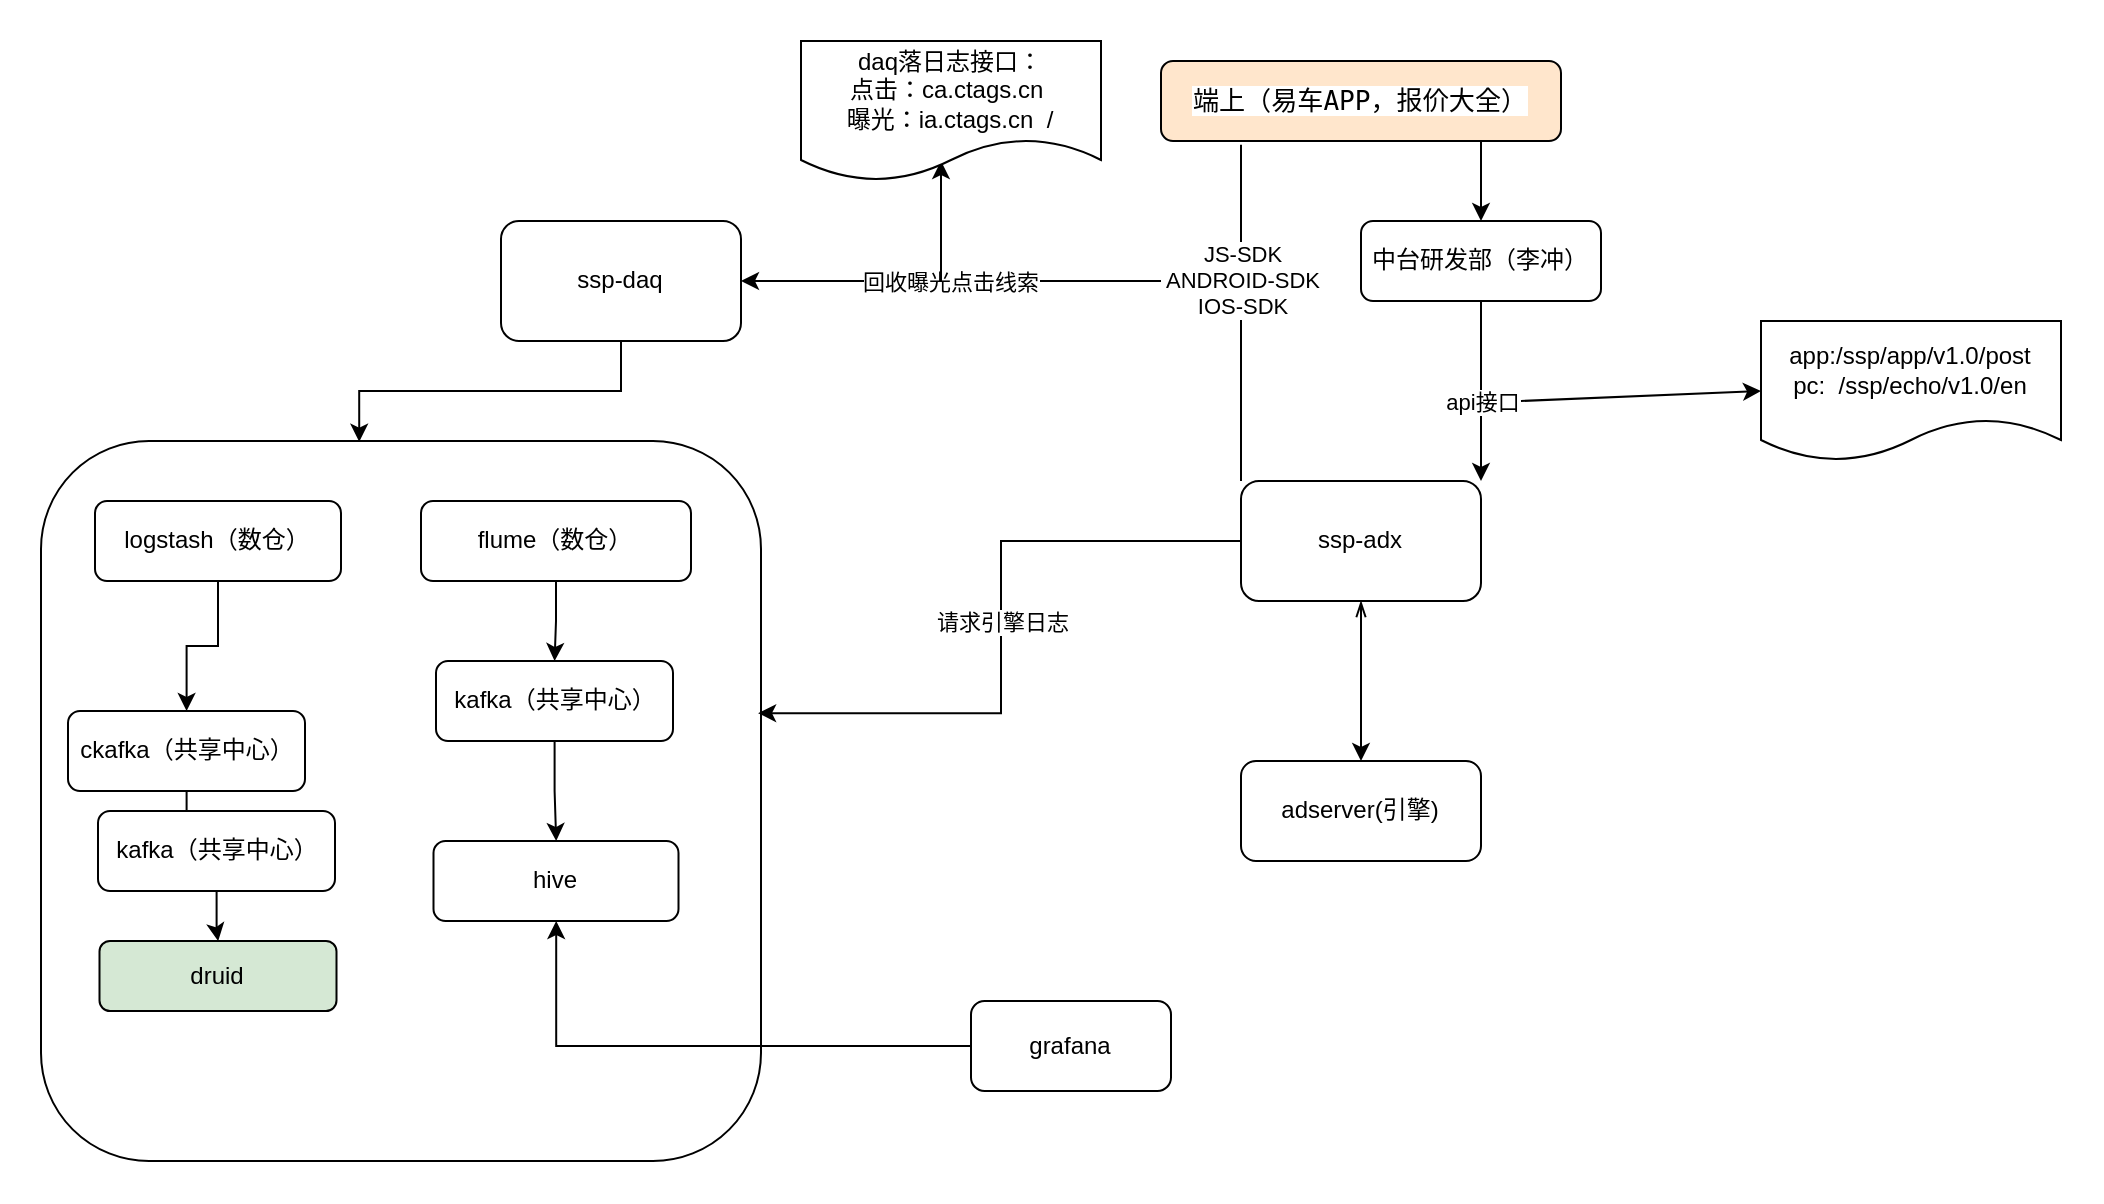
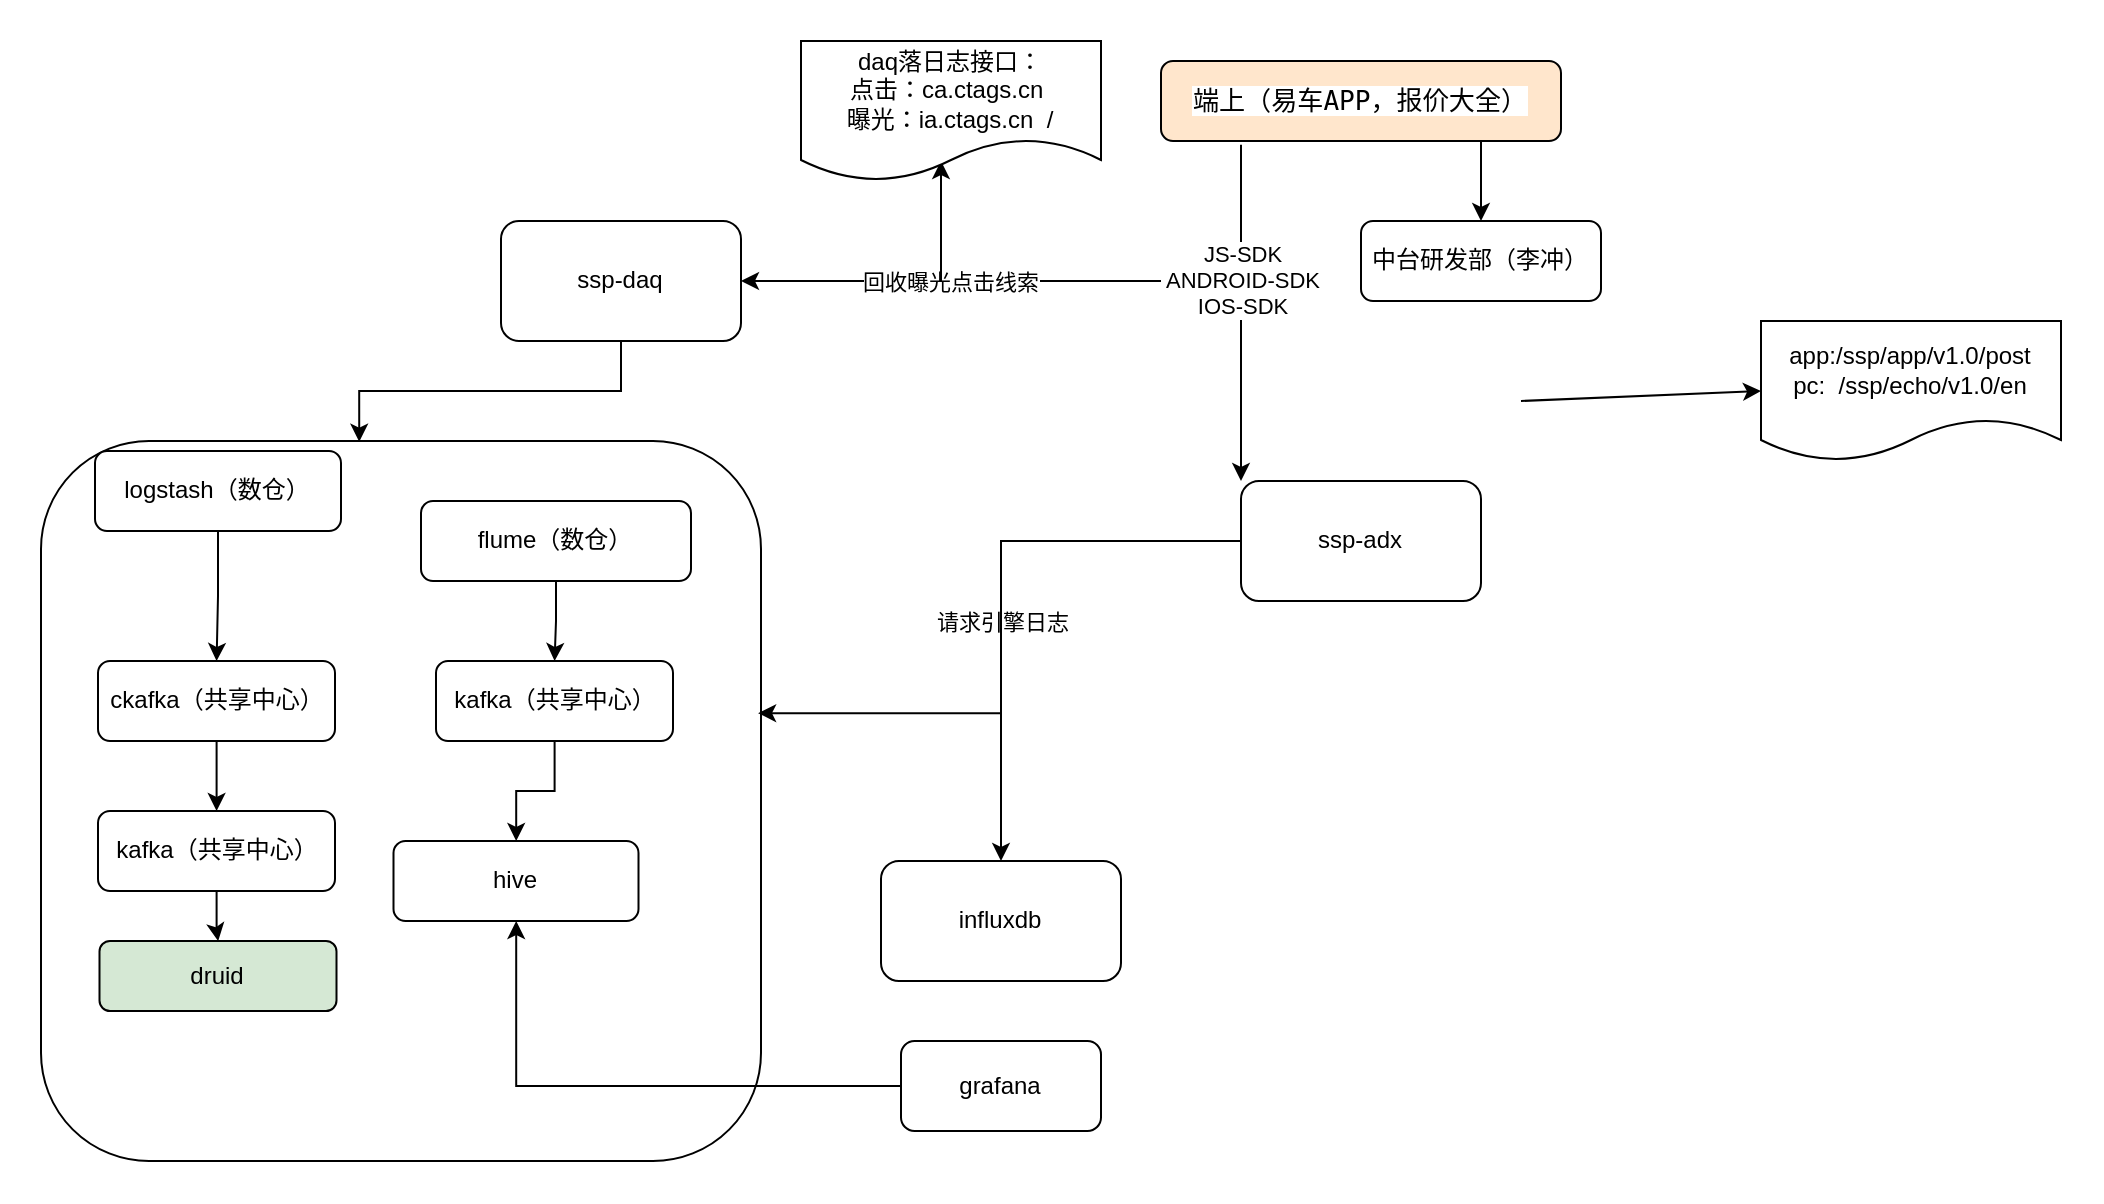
(1481, 384) -> none
(1241, 472) -> (1241, 466)
(218, 541) -> (218, 491)
(1361, 677) -> none
(187, 751) -> (217, 701)
none -> (1001, 782)
(1361, 811) -> none
(556, 881) -> (516, 881)
none -> (1001, 921)
(1071, 1046) -> (1001, 1086)
